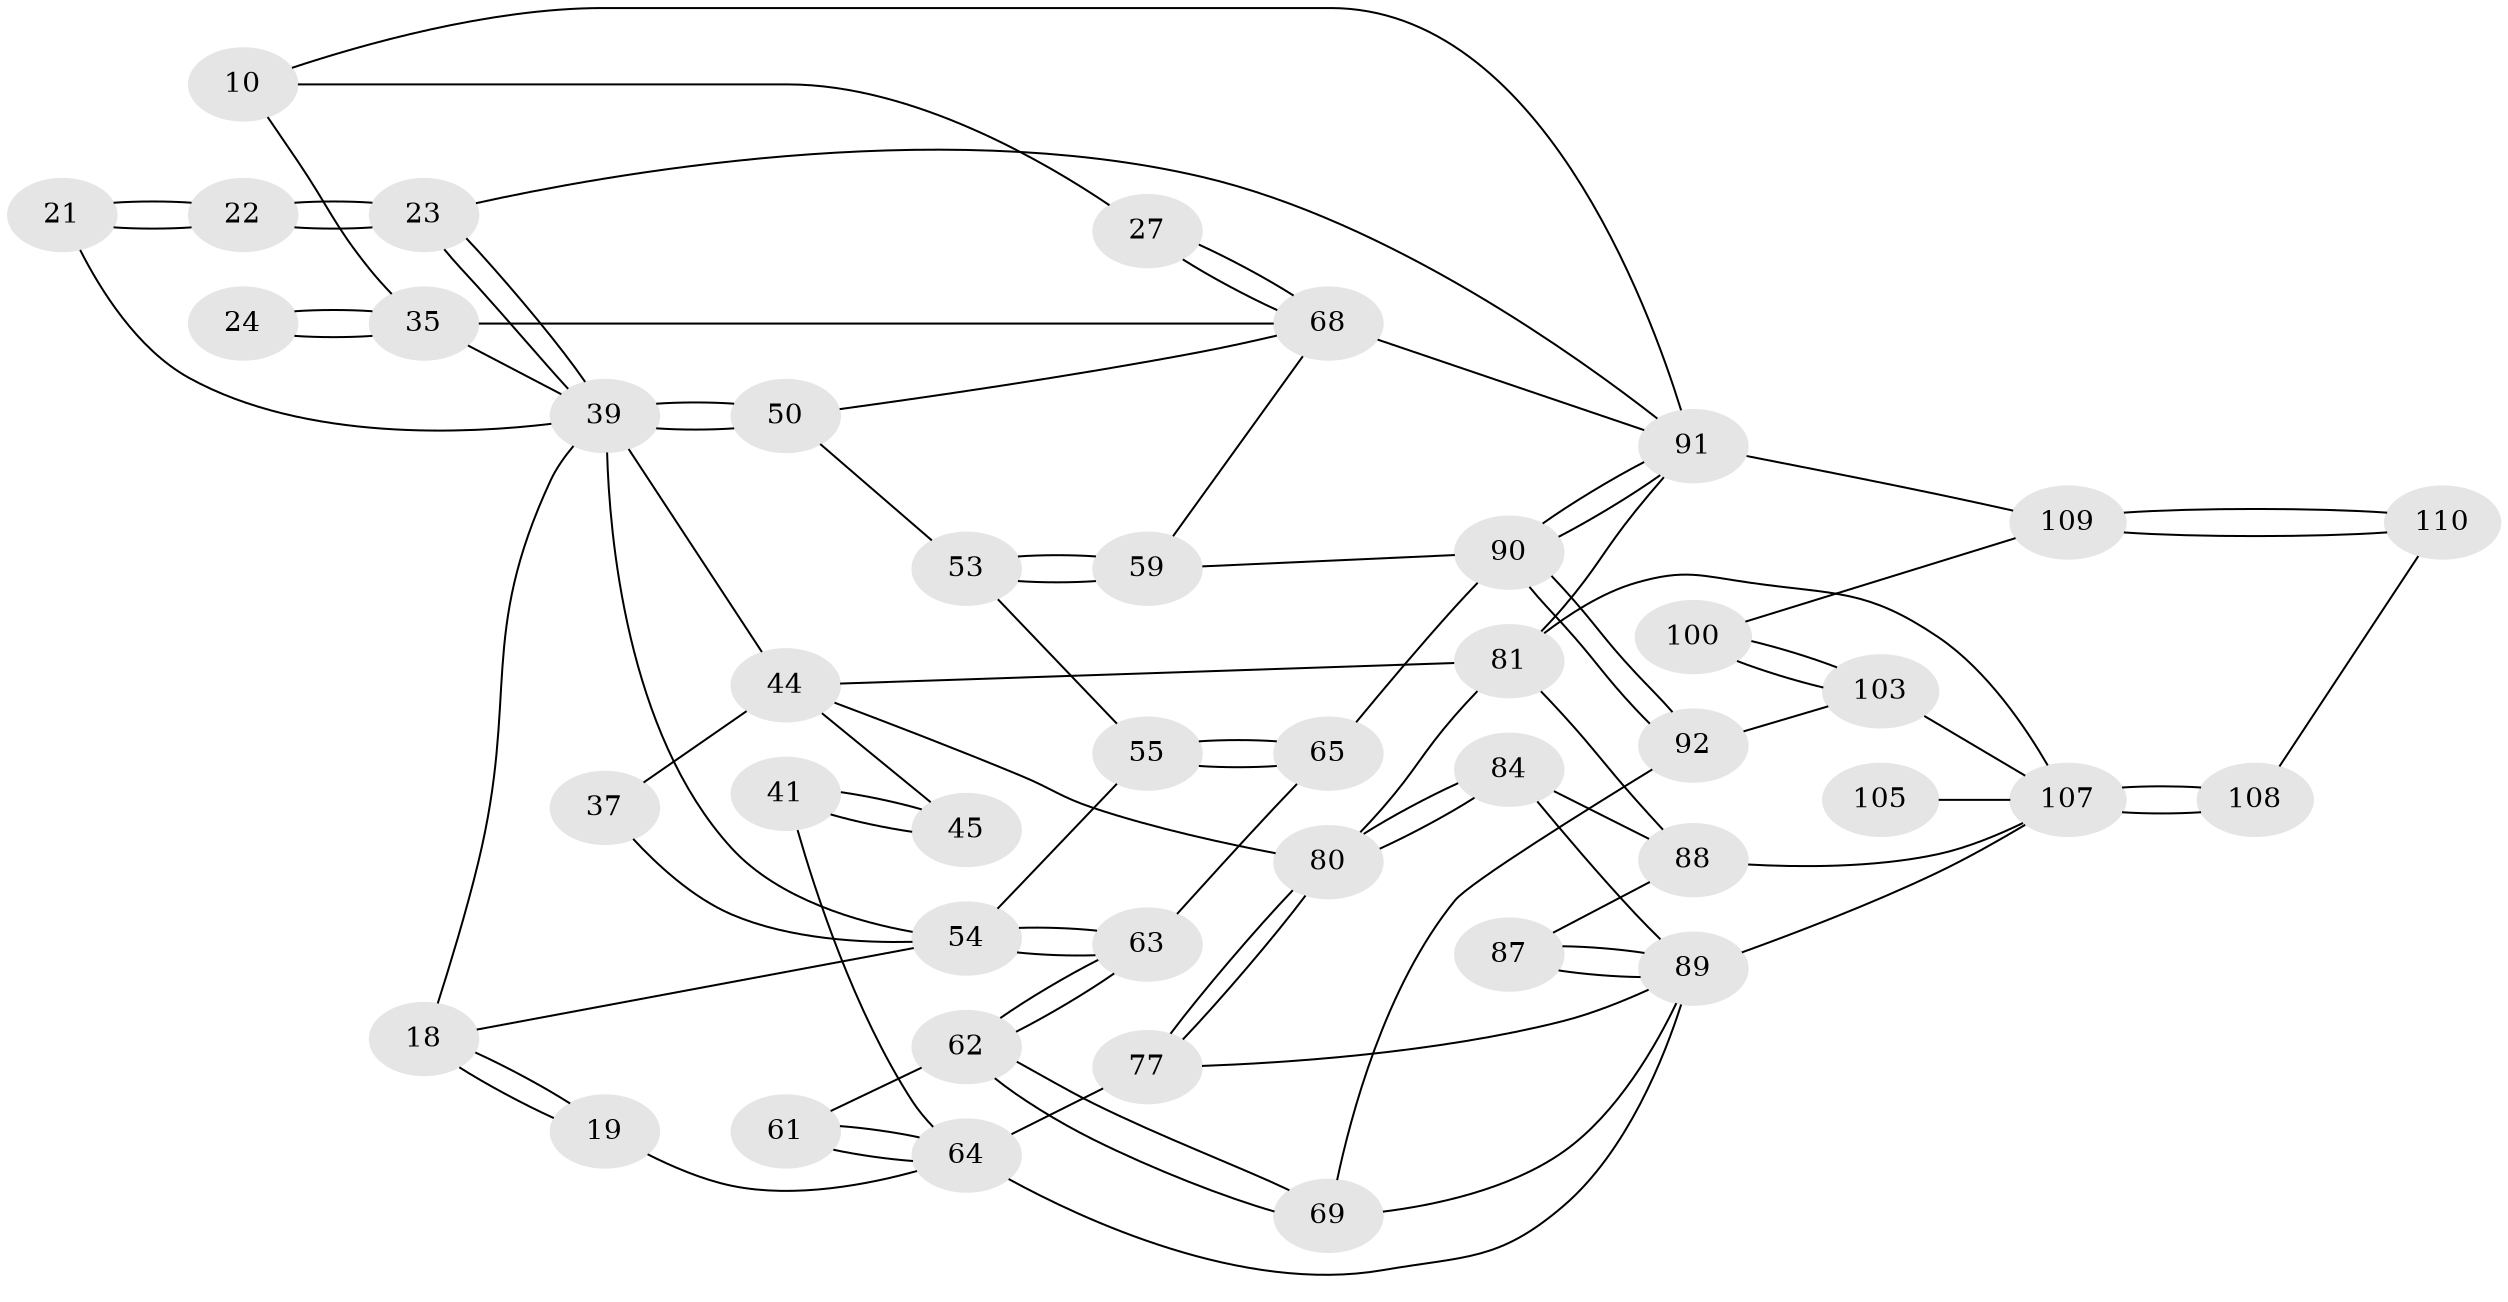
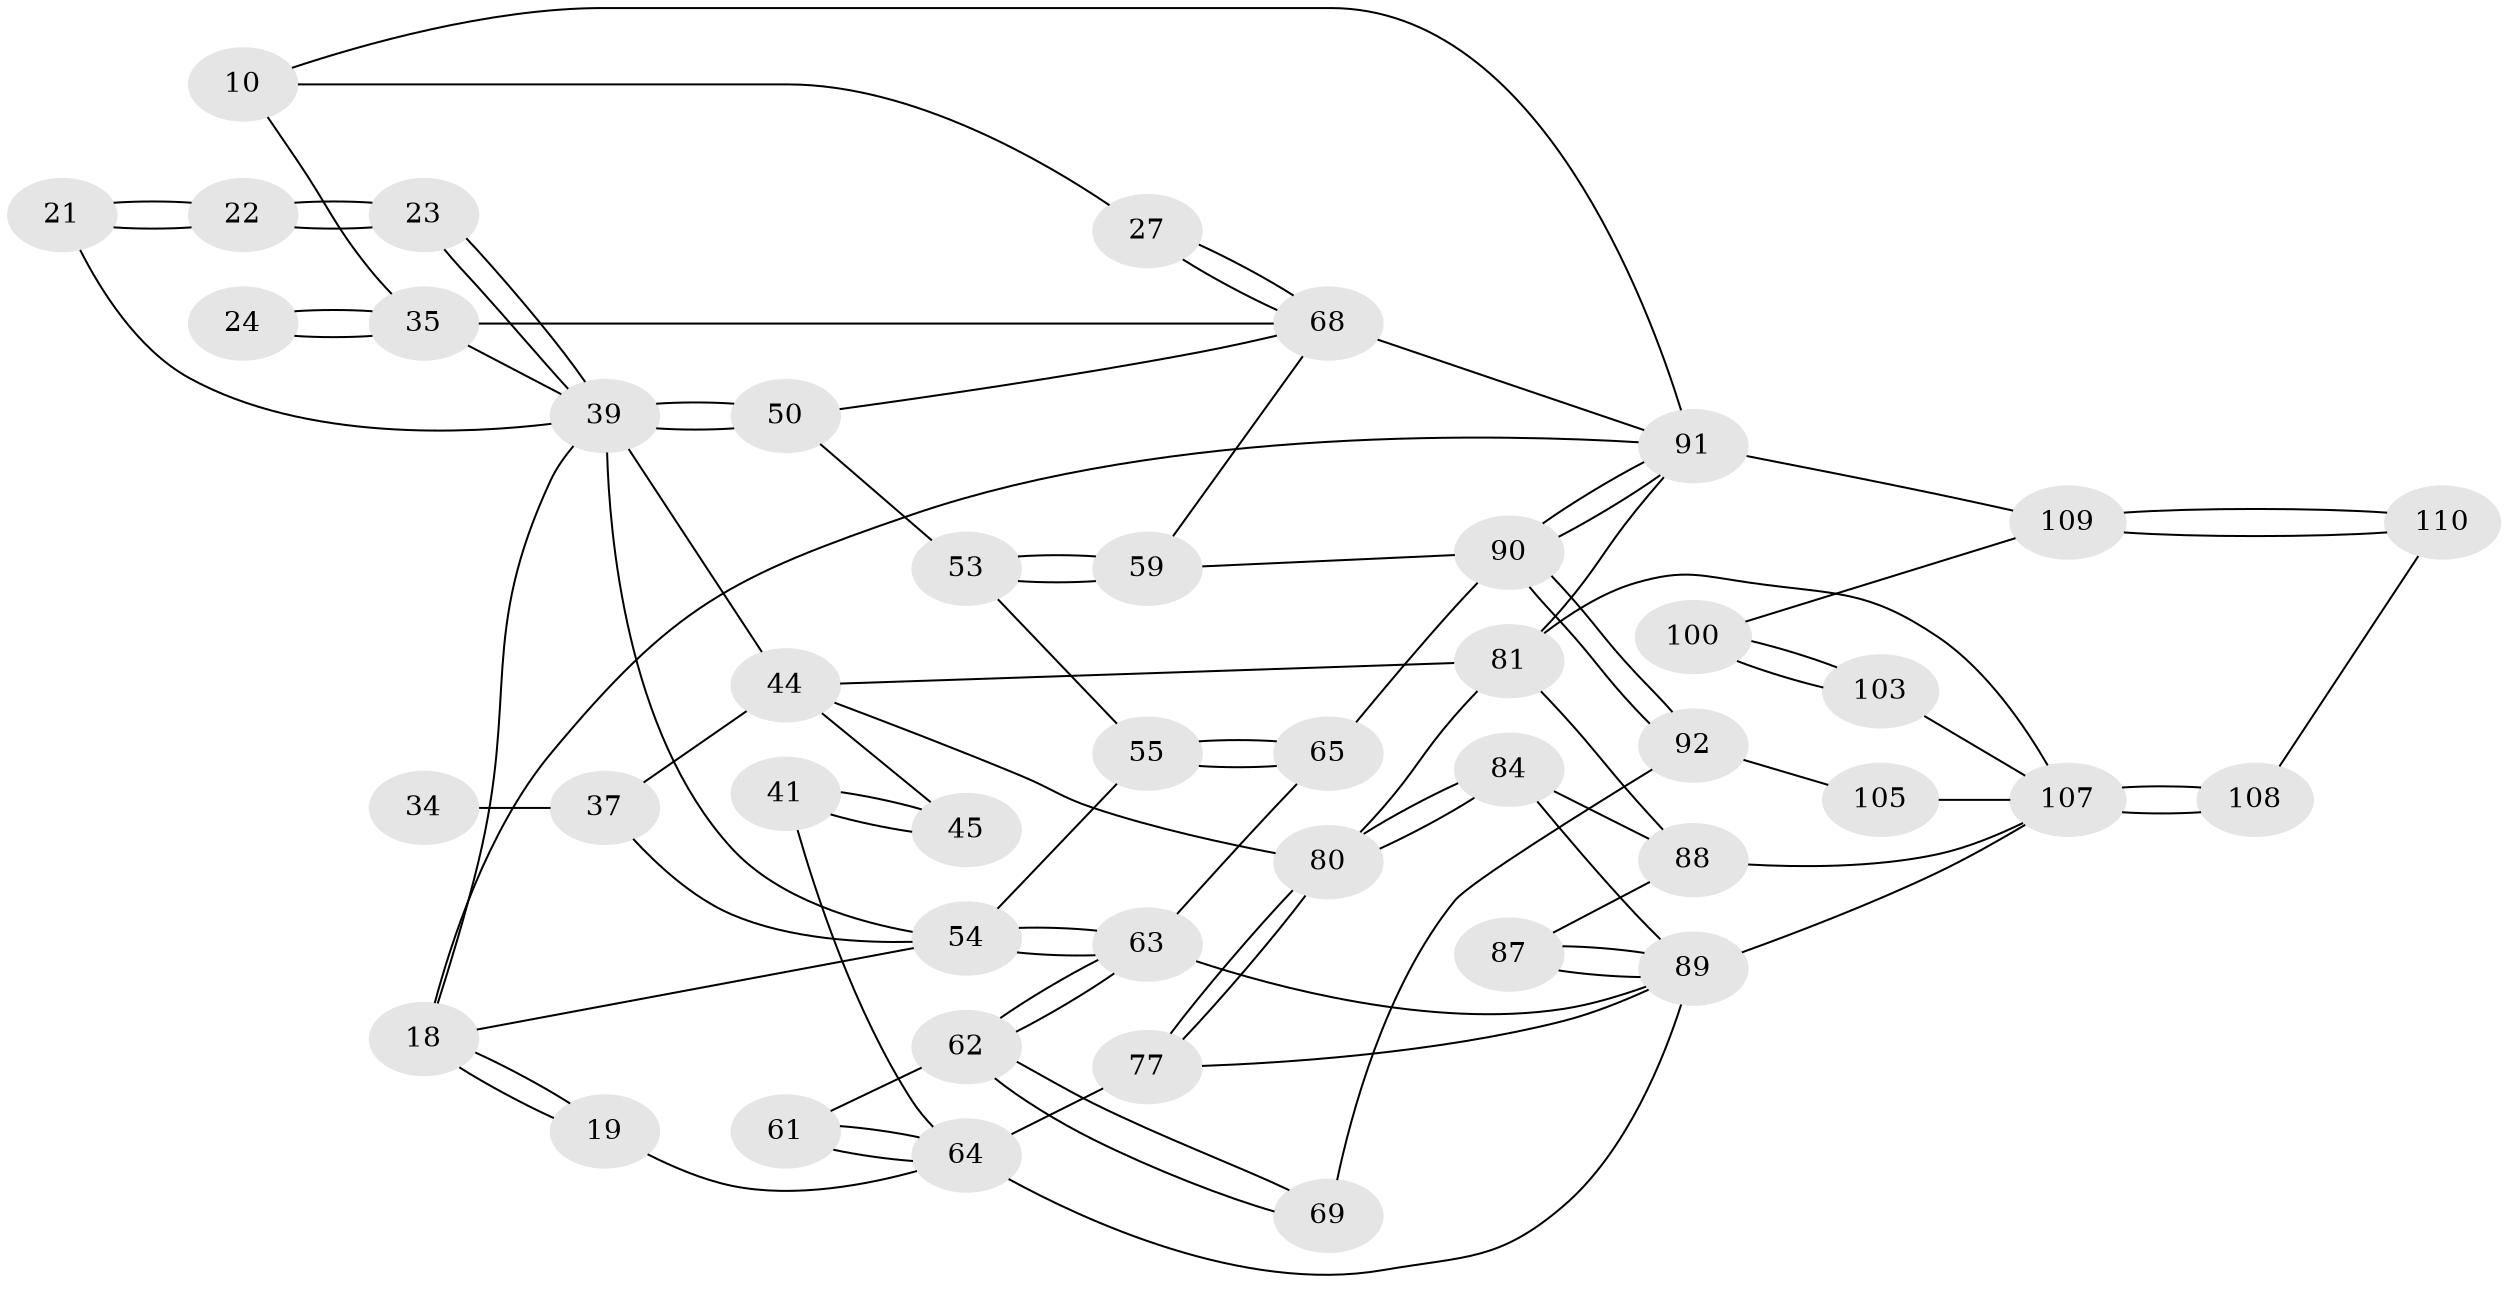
(1097, 159) -> (920, 512)
(1786, 719) -> (1786, 772)
none -> (424, 808)
(1562, 1153) -> (1420, 1010)
